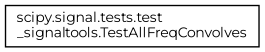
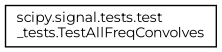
(132, 26) -> (111, 26)
